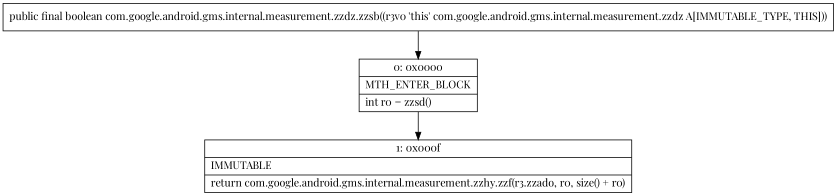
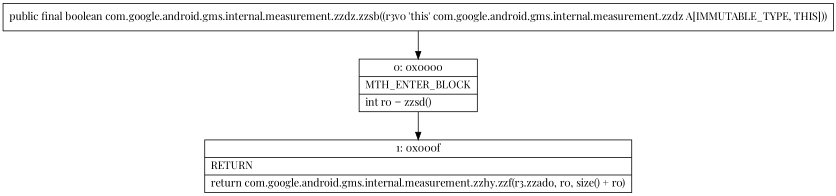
(241, 166) -> (232, 166)
